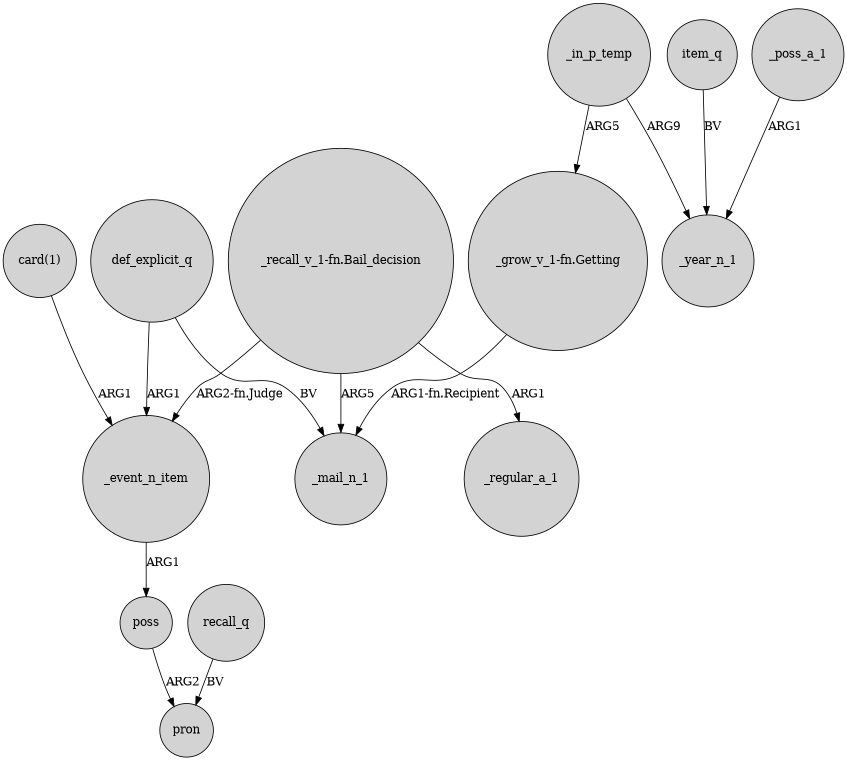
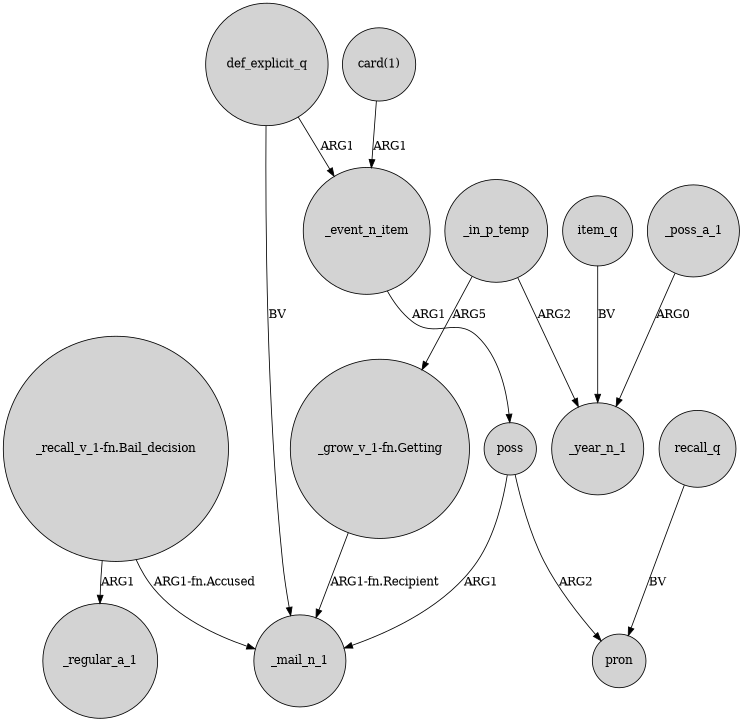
(664, 127) -> (554, 315)
(785, 127) -> (673, 315)
(214, 377) -> none
(358, 395) -> (205, 582)
none -> (457, 584)
